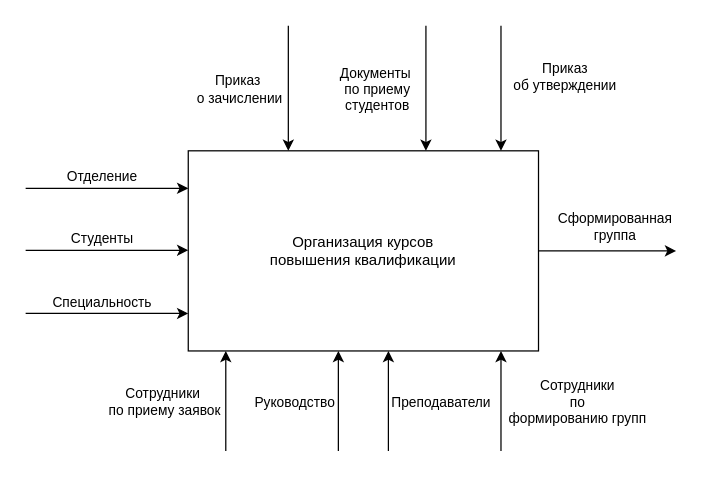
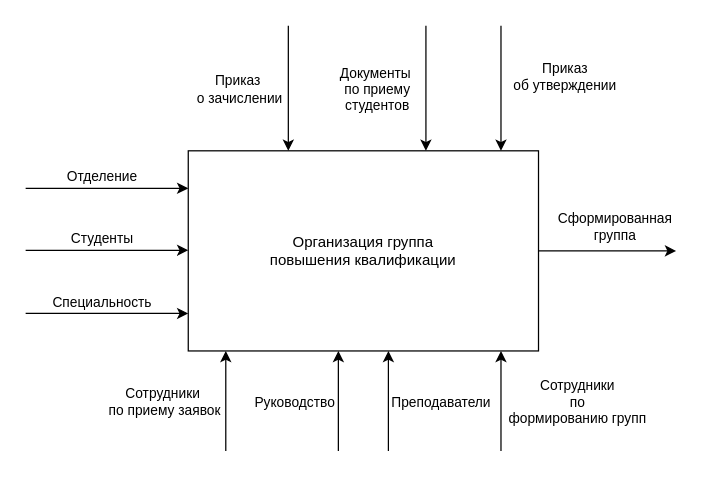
(363, 251) -> (363, 251)
